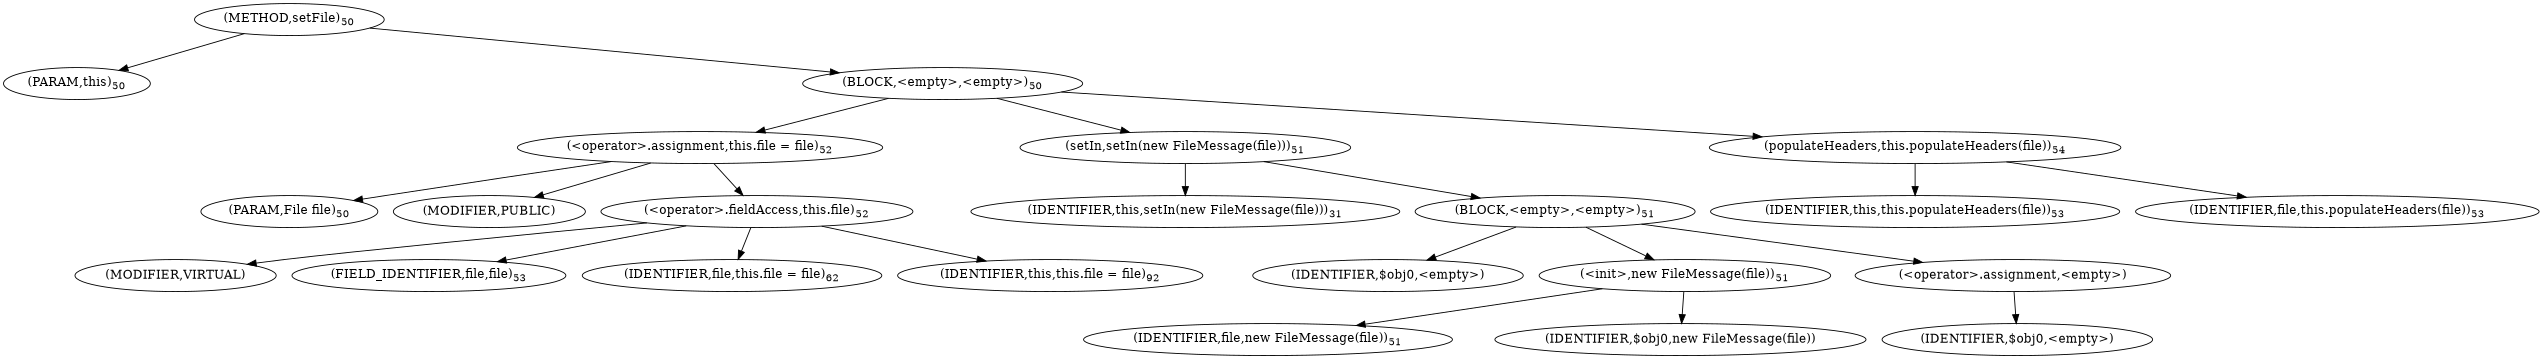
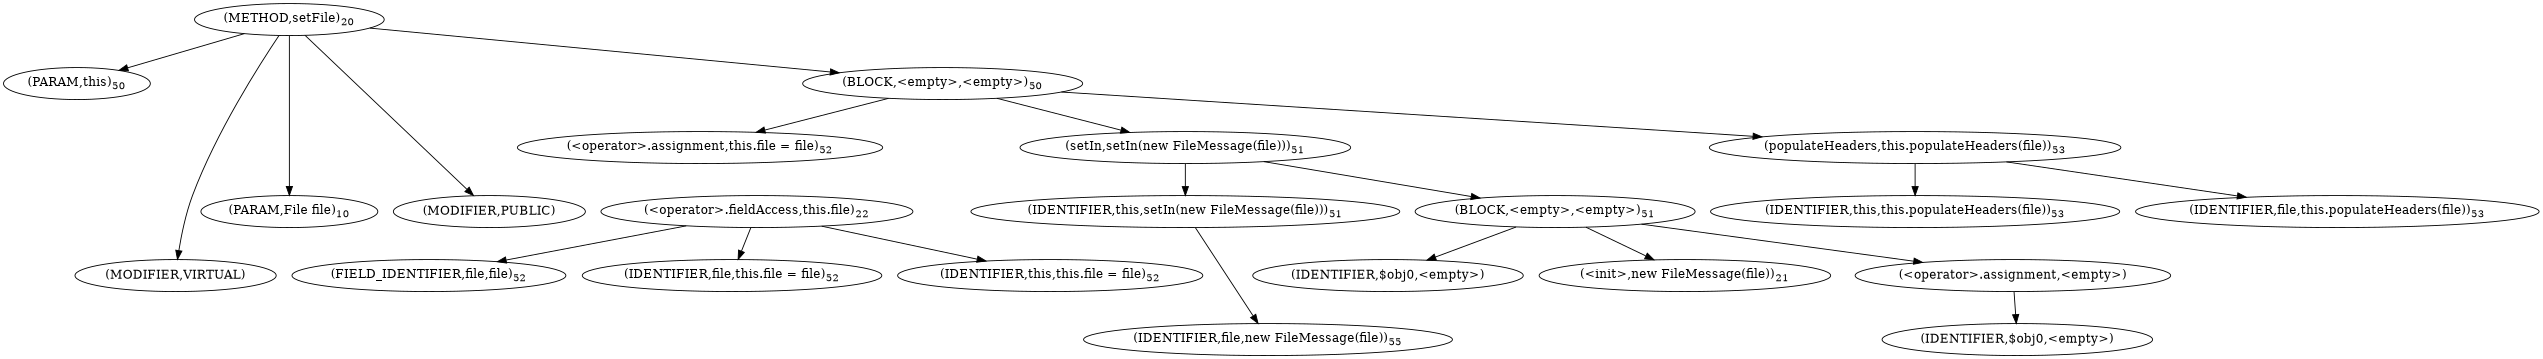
(348, 18) -> (348, 18)
(2059, 146) -> (2059, 146)
(726, 176) -> none
(597, 179) -> (386, 112)
(487, 180) -> (289, 111)
(343, 210) -> (343, 210)
(863, 210) -> (863, 210)
(1336, 210) -> (1336, 210)
(451, 242) -> (218, 138)
(520, 274) -> (520, 274)
(833, 274) -> (833, 274)
(1153, 274) -> (1153, 274)
(1783, 274) -> (1783, 274)
(1484, 306) -> (1224, 272)
(1396, 338) -> (1396, 338)
(1680, 340) -> none
